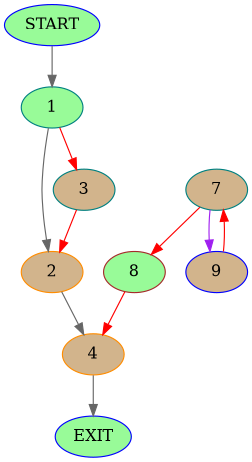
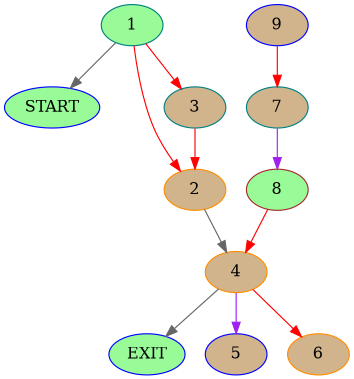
(52, 61) -> (97, 61)
(42, 184) -> (146, 106)
(209, 225) -> none
(180, 227) -> (277, 143)
none -> (236, 354)
none -> (318, 354)
